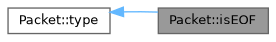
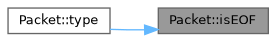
(141, 12) -> (127, 30)
